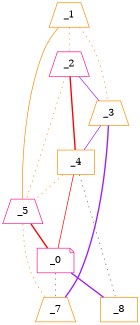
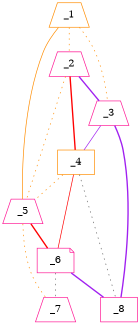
(89, 89) -> (89, 89)
(109, 113) -> (109, 113)
(98, 214) -> (128, 211)
(56, 261) -> (56, 261)
(56, 310) -> (56, 310)
(119, 310) -> (119, 310)
